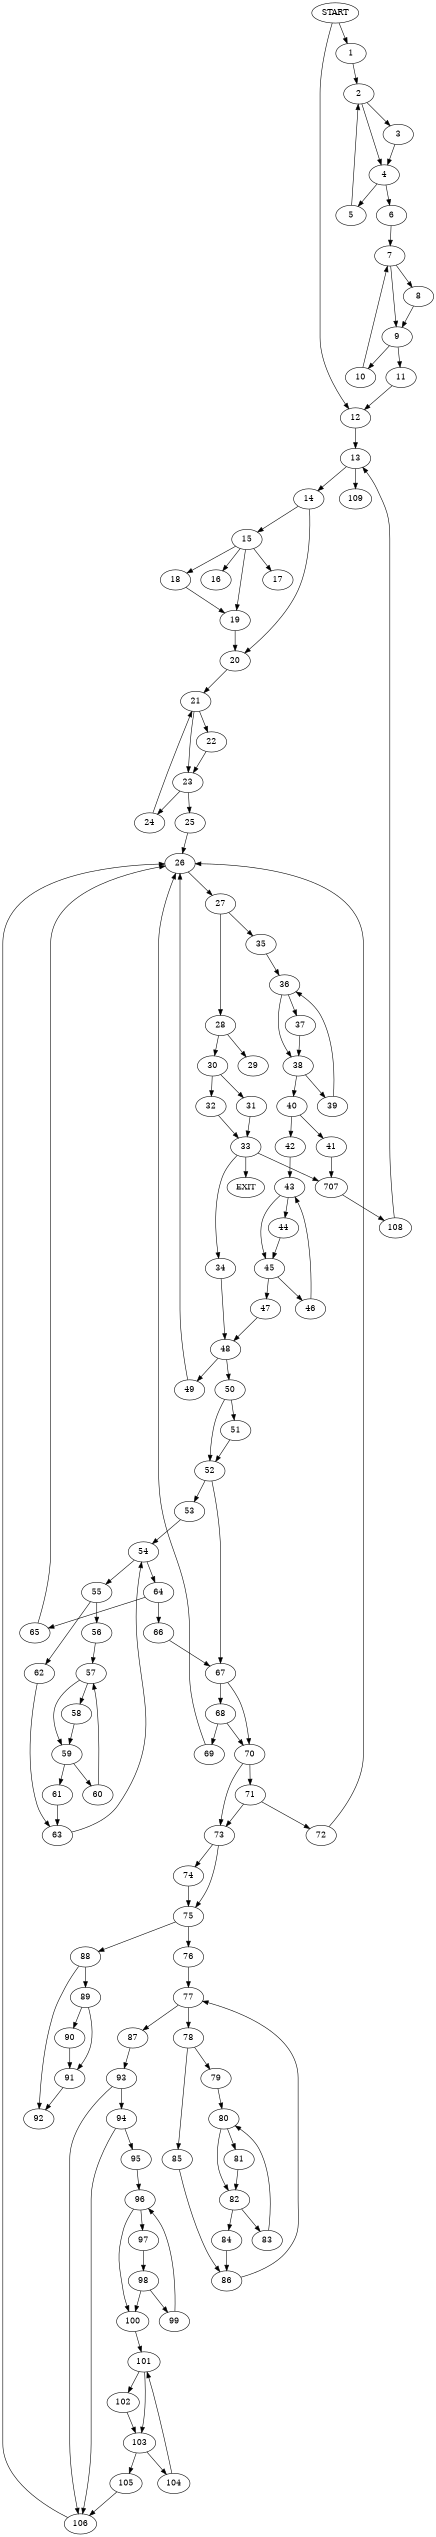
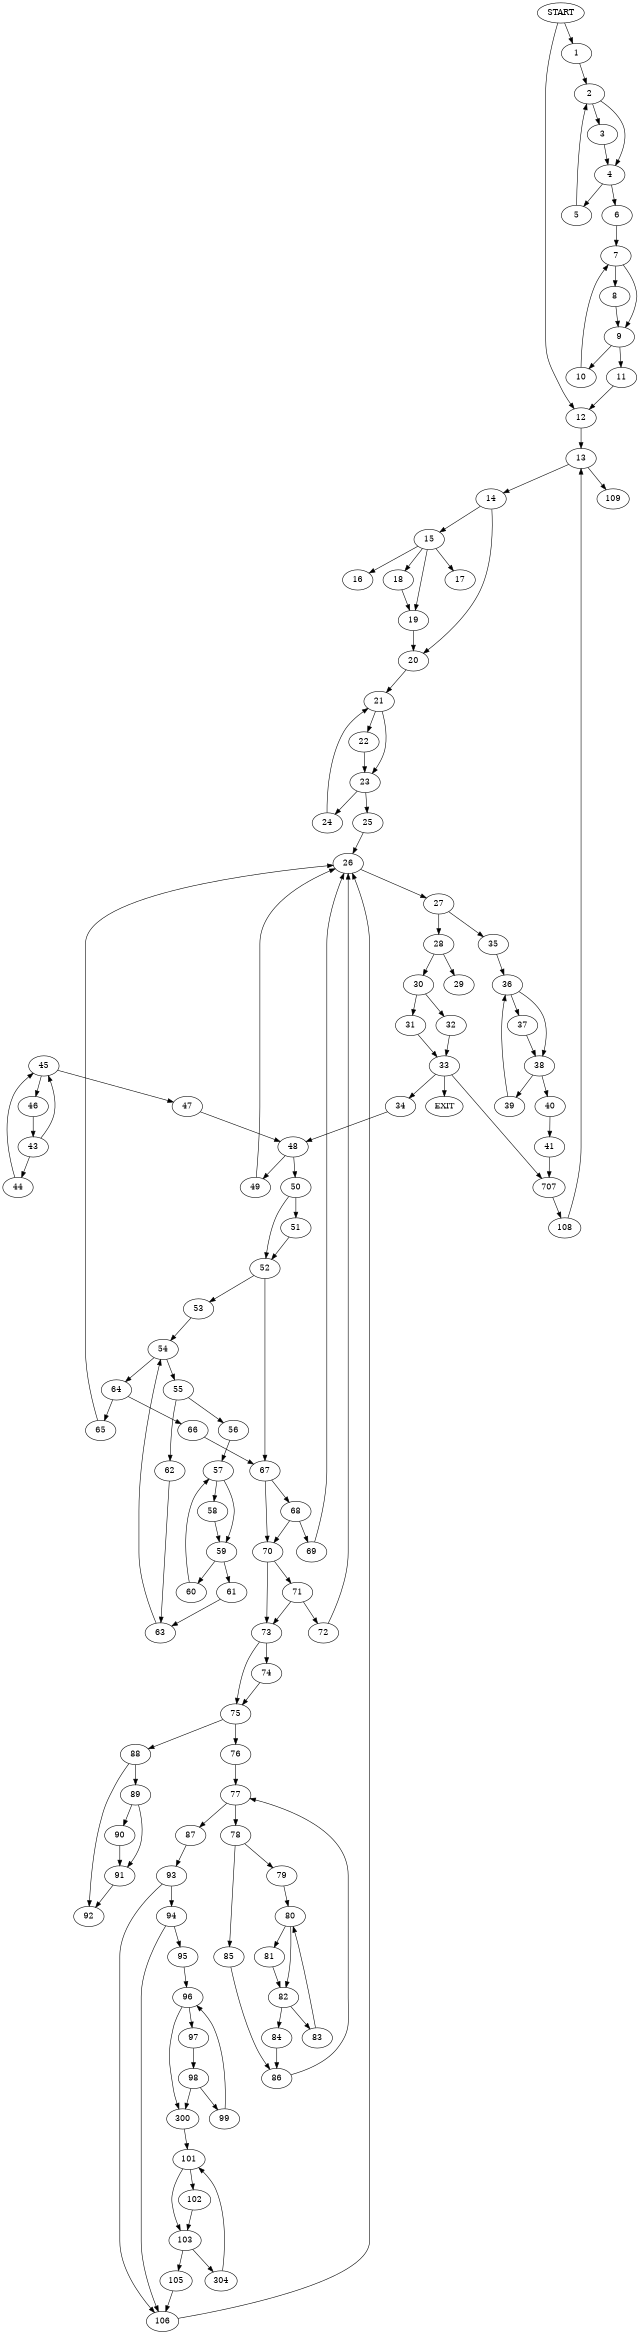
(290, 1147) -> none
(133, 2321) -> (183, 2119)
(174, 2483) -> (221, 2281)
